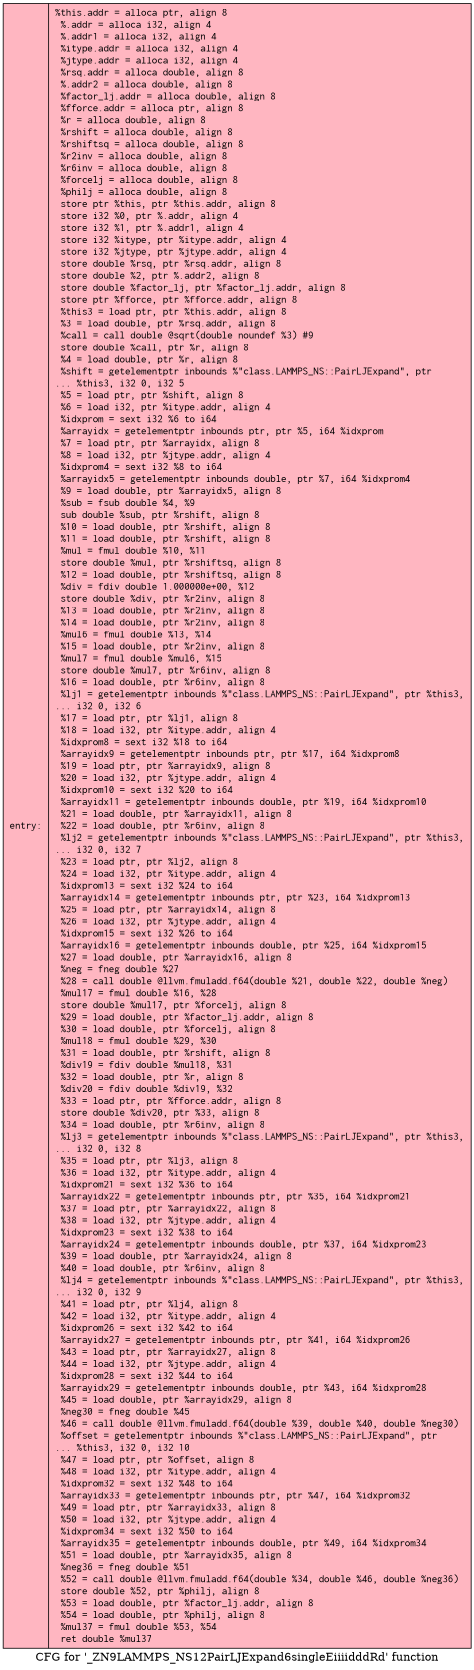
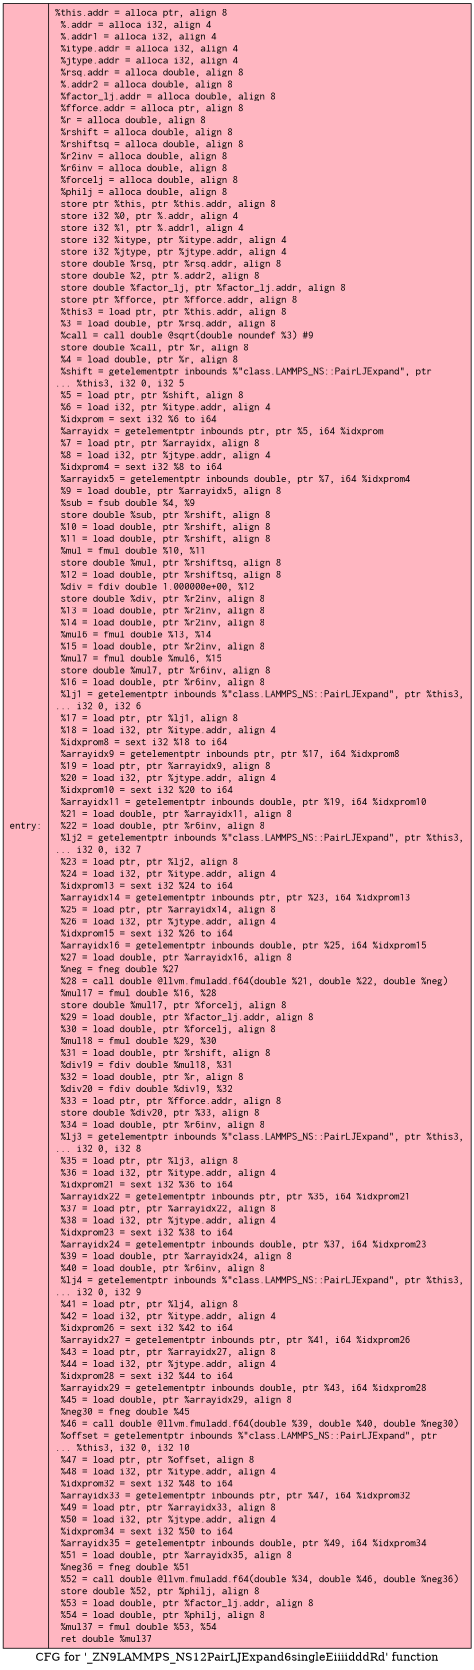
(157, 515) -> (163, 515)
